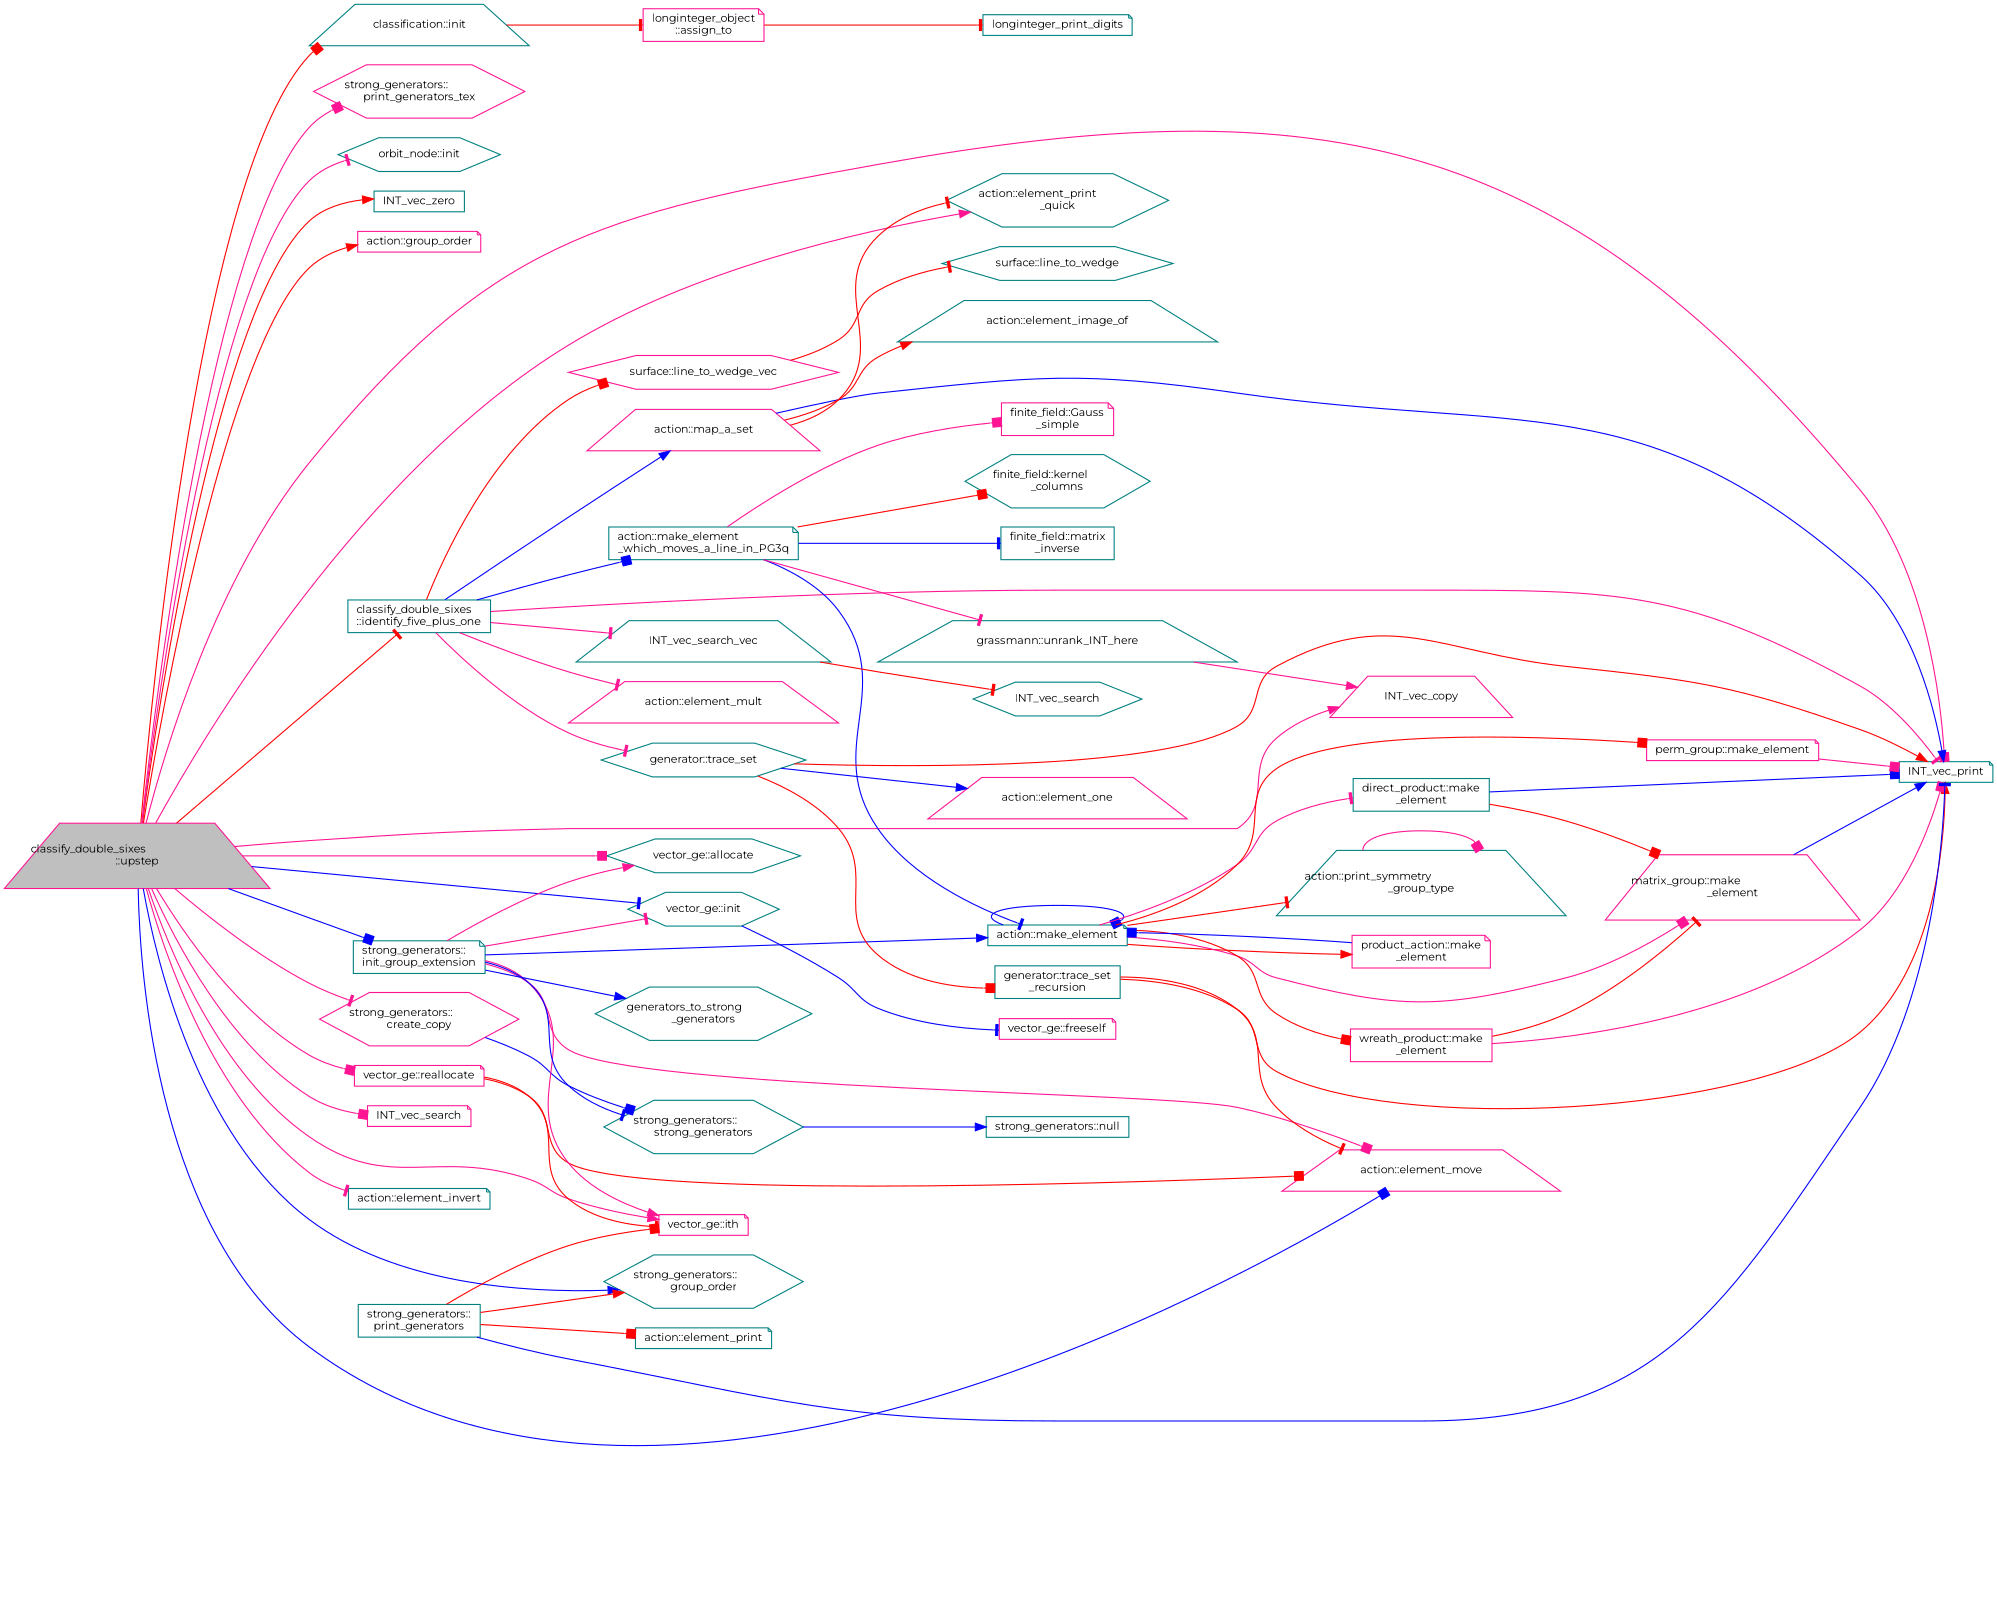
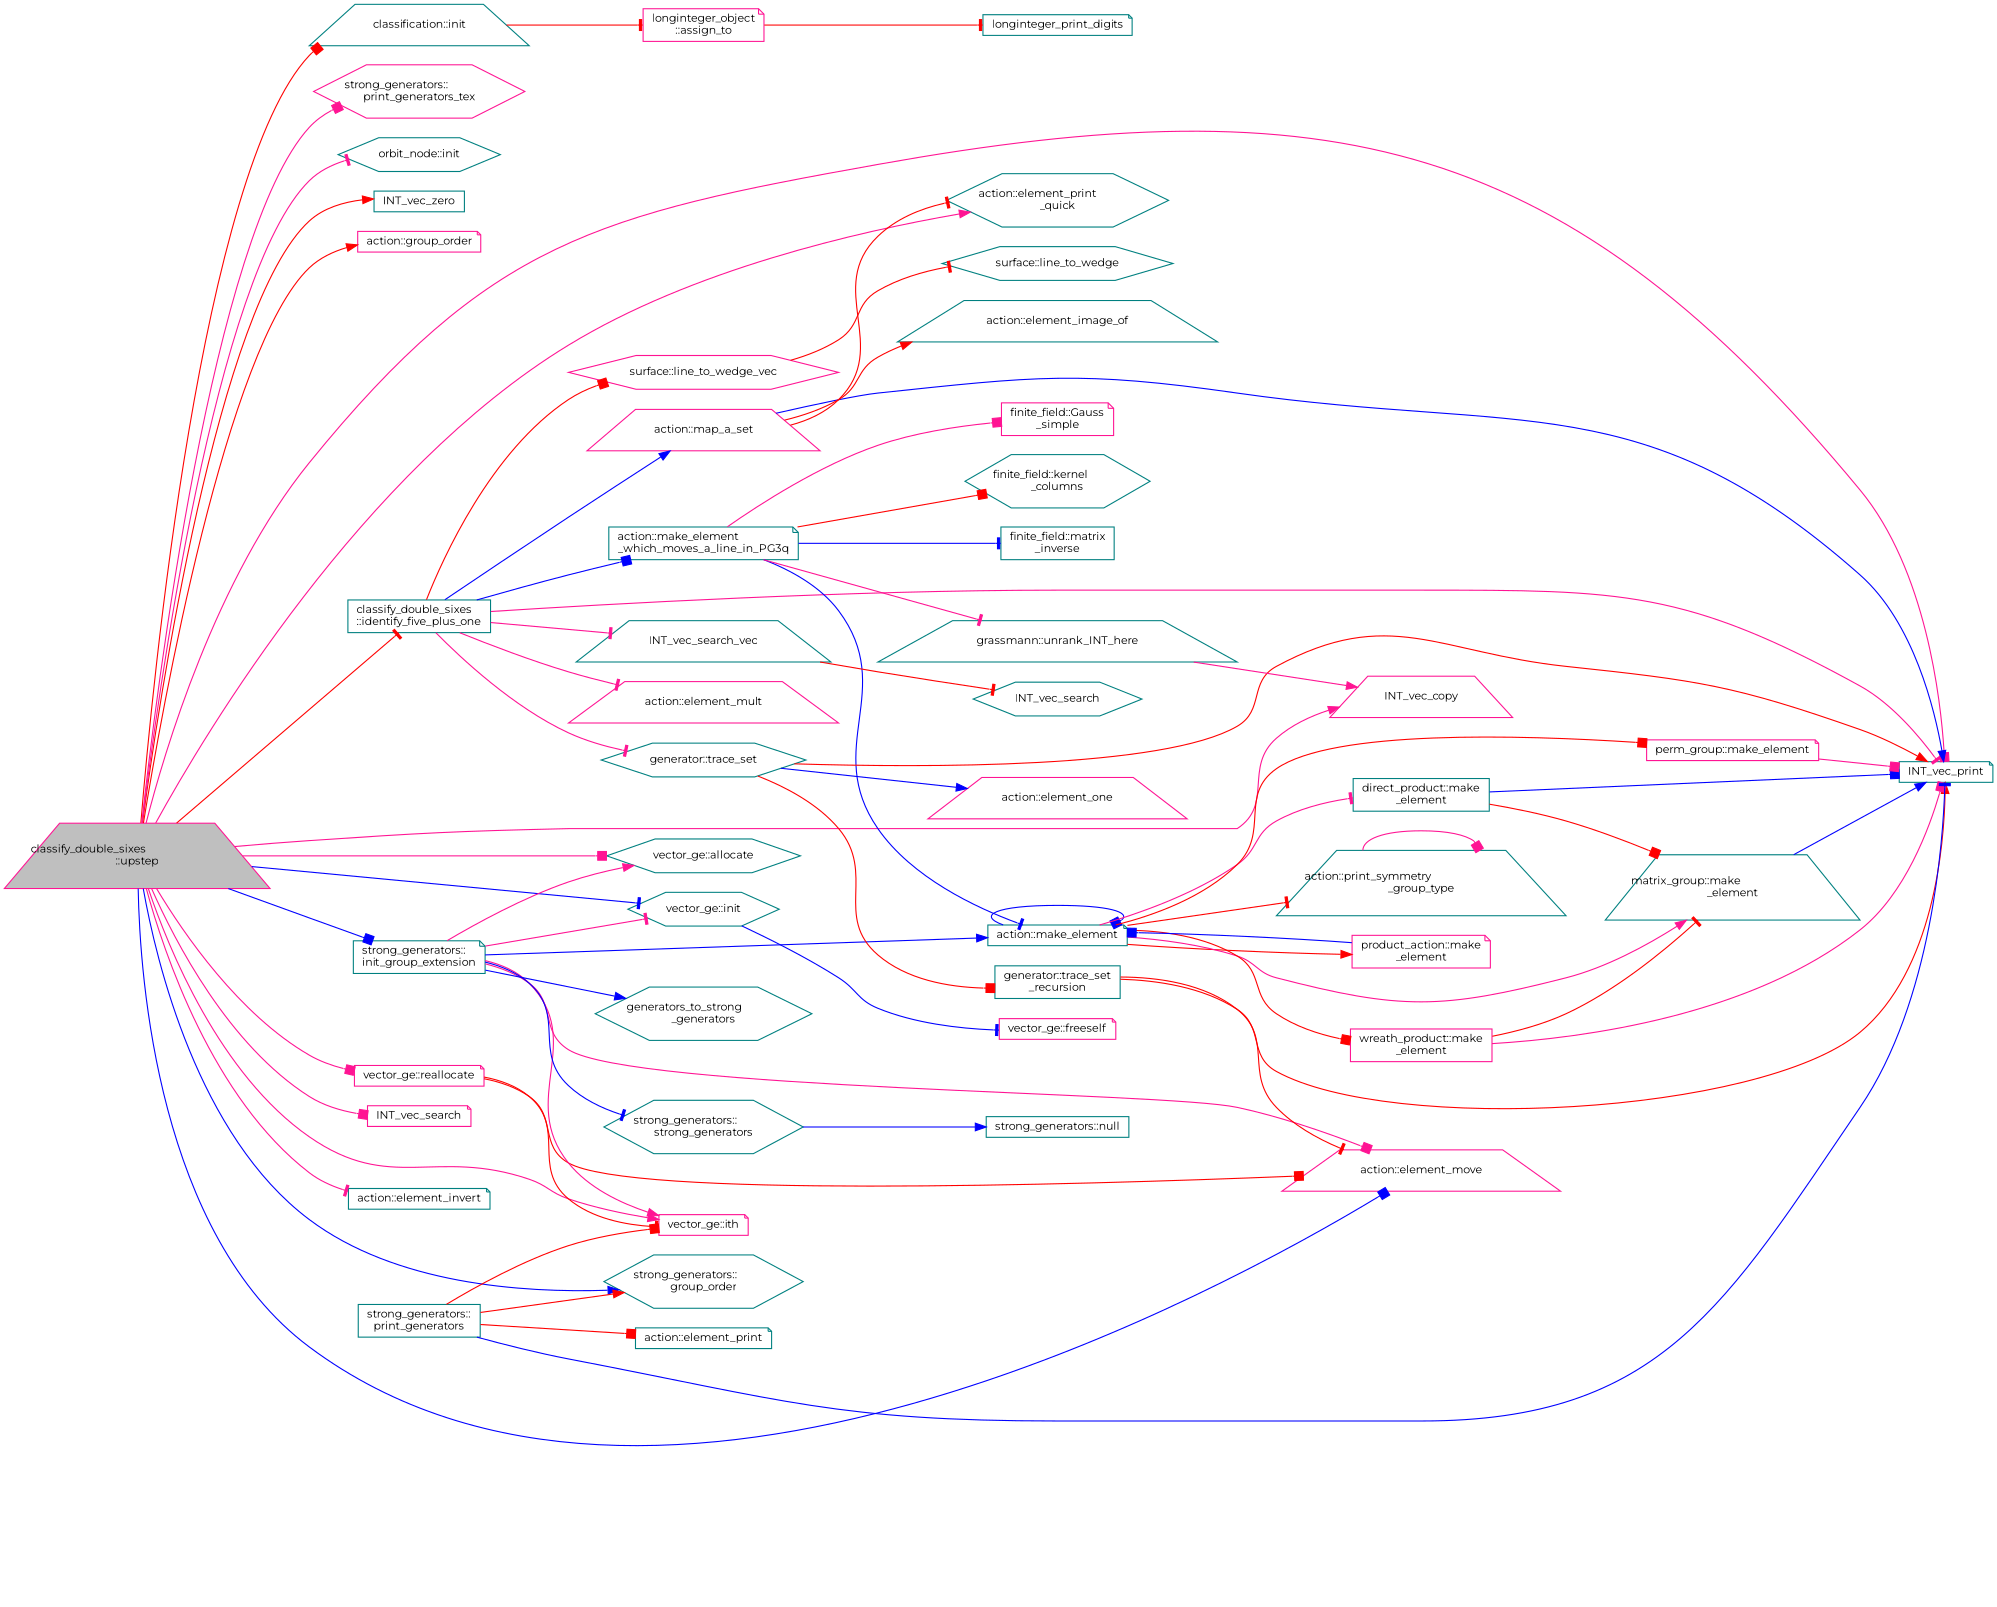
(1733, 887) -> (1733, 887)
(1404, 1001) -> (1404, 1001)
(419, 1019) -> none
